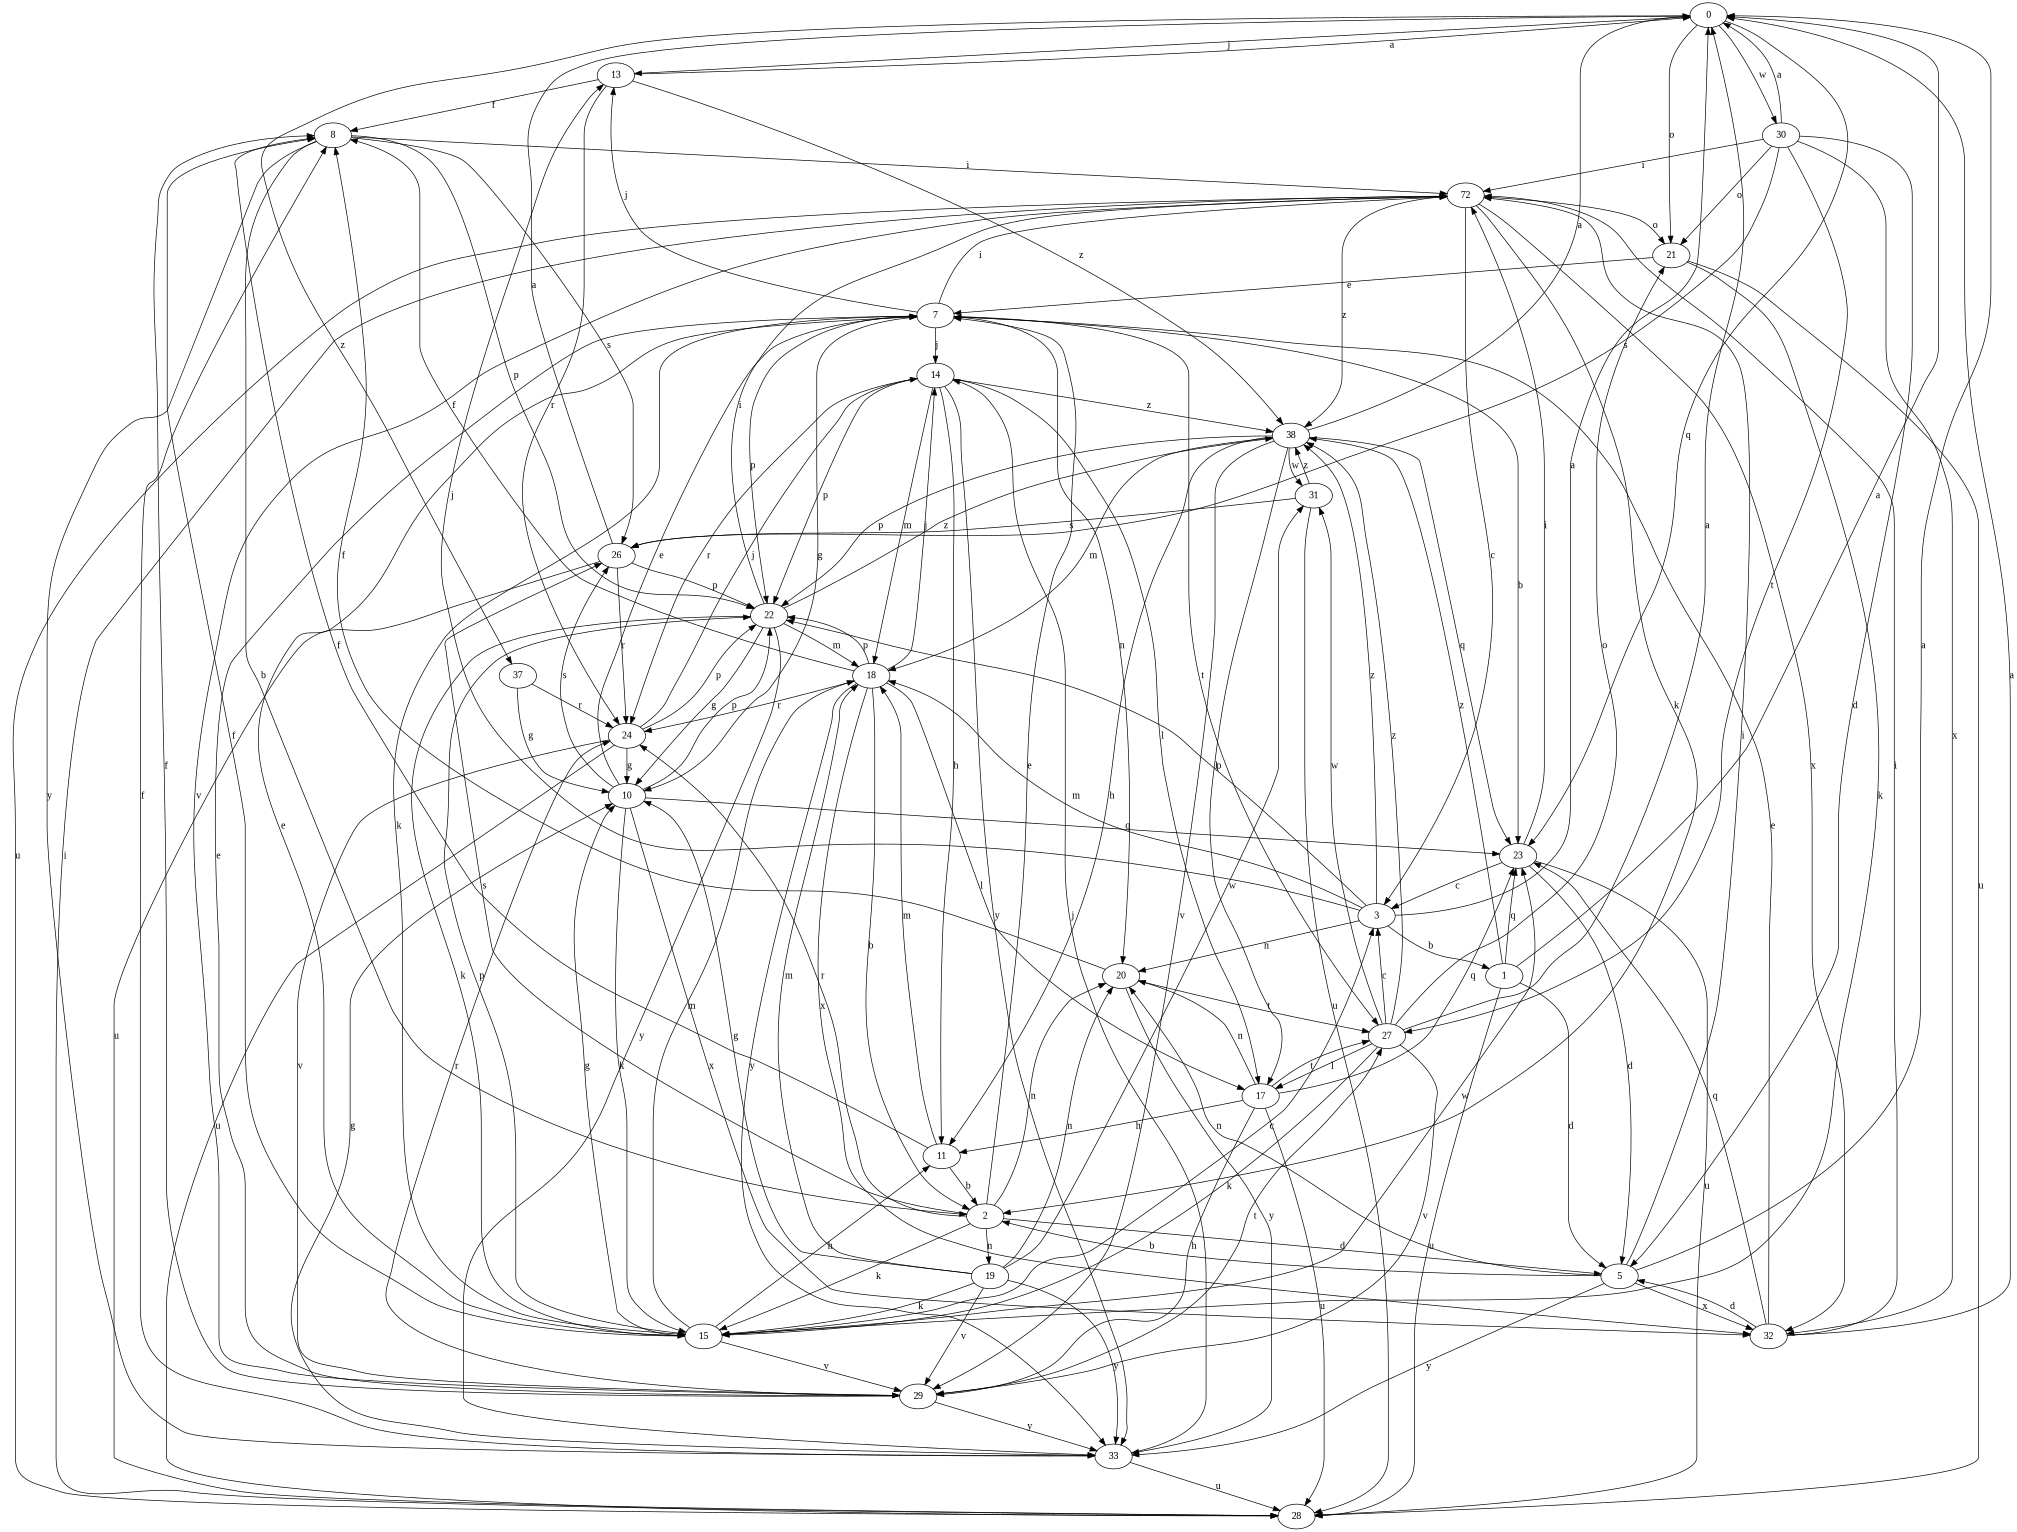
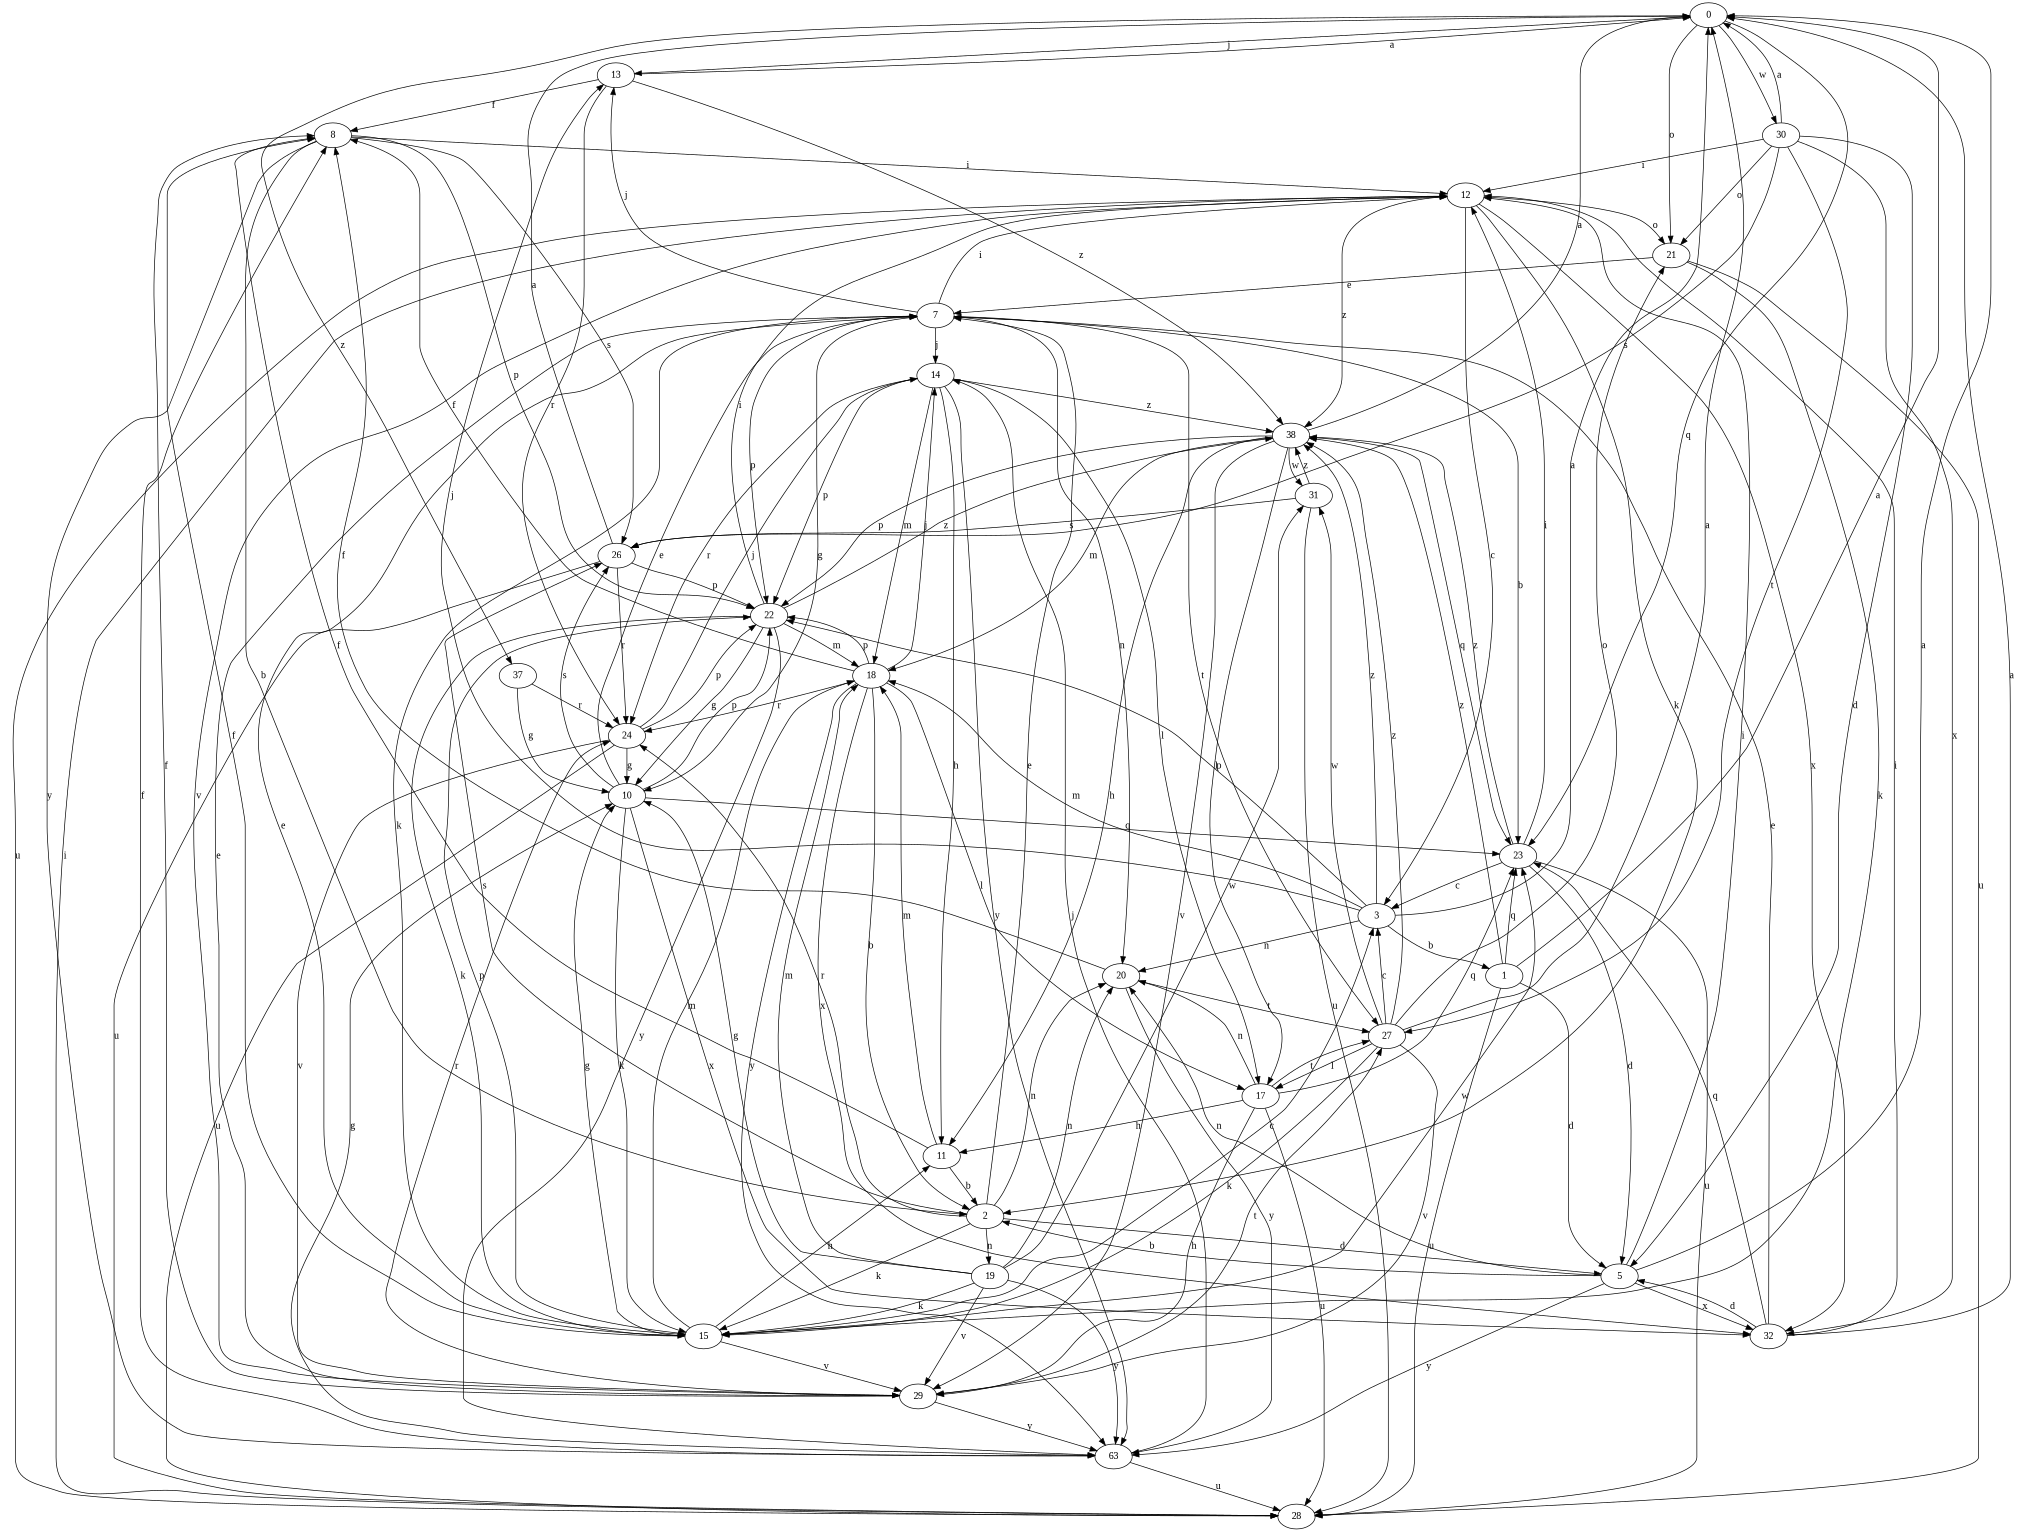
(1466, 195) -> (1466, 195)
none -> (1466, 590)
(1114, 1456) -> (1114, 1456)
